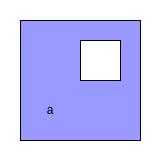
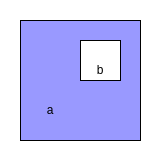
none -> (101, 71)
